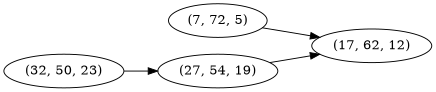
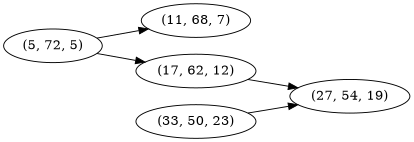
none -> (196, 21)
(218, 21) -> (53, 46)
(290, 59) -> (268, 83)
(64, 71) -> (196, 122)
